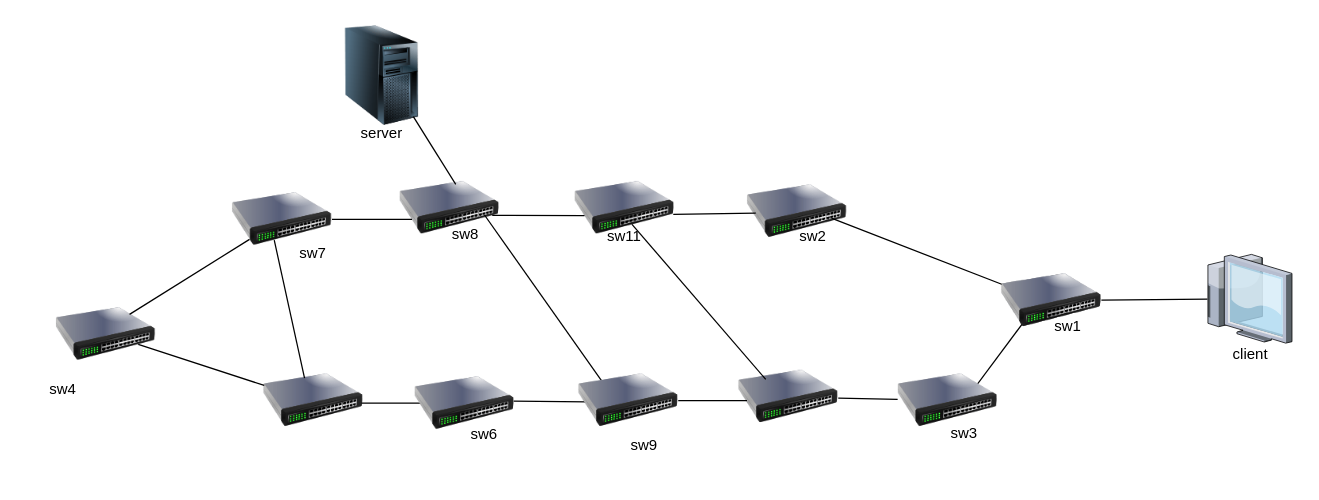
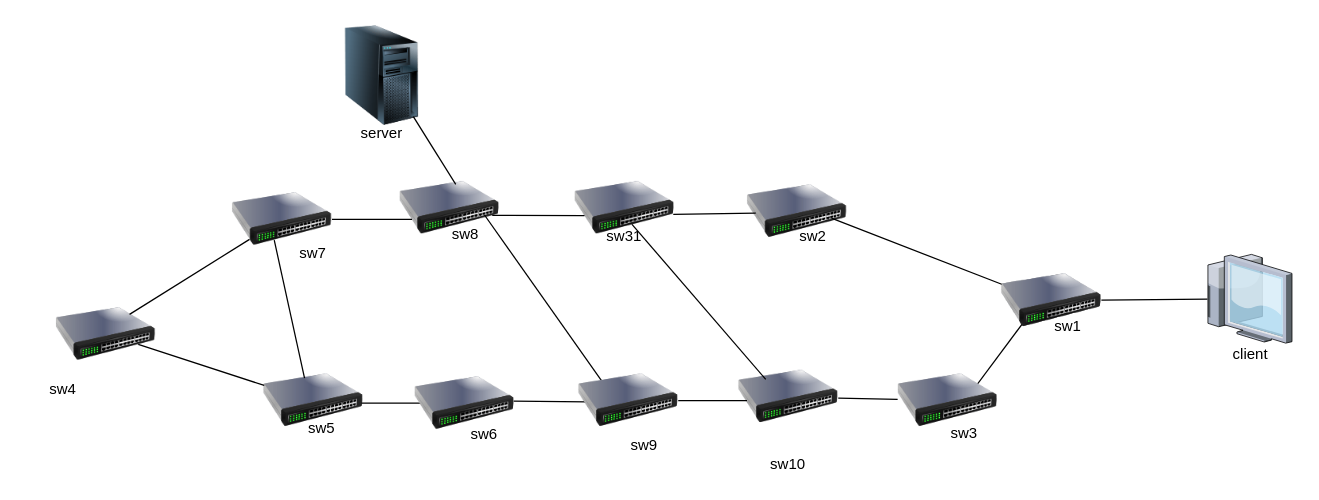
(624, 237) -> (624, 237)
none -> (322, 428)
none -> (788, 464)
